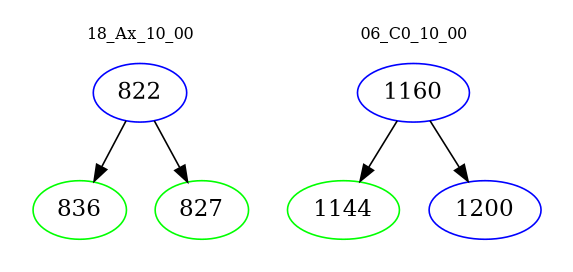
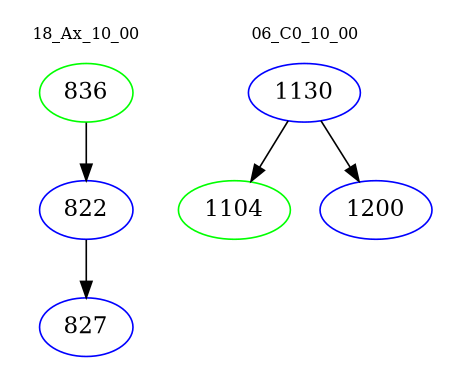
(413, 93) -> (304, 93)
(114, 144) -> (86, 143)
(202, 210) -> (86, 327)
(343, 210) -> (234, 210)
